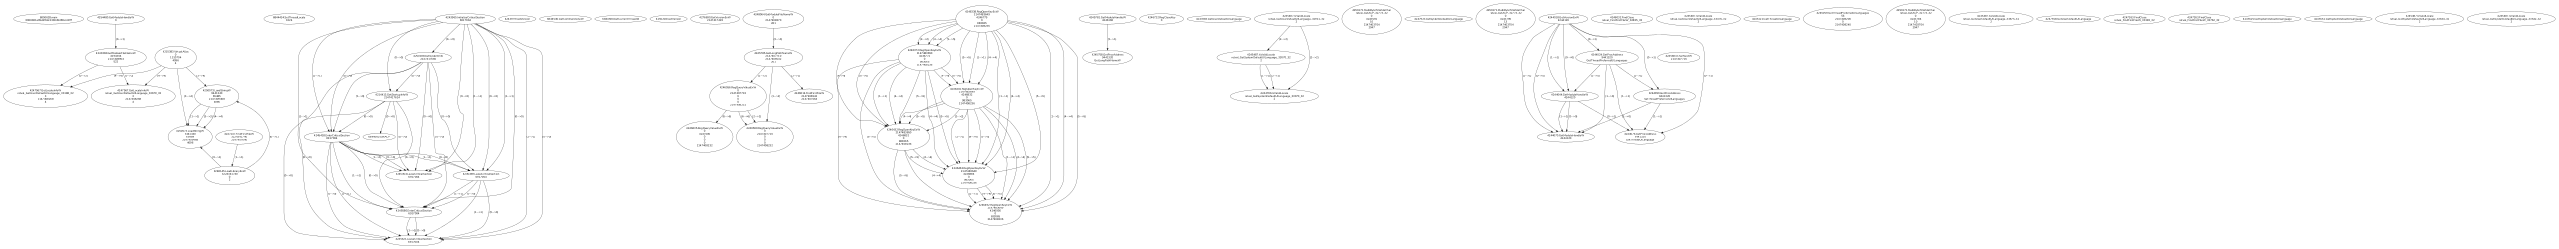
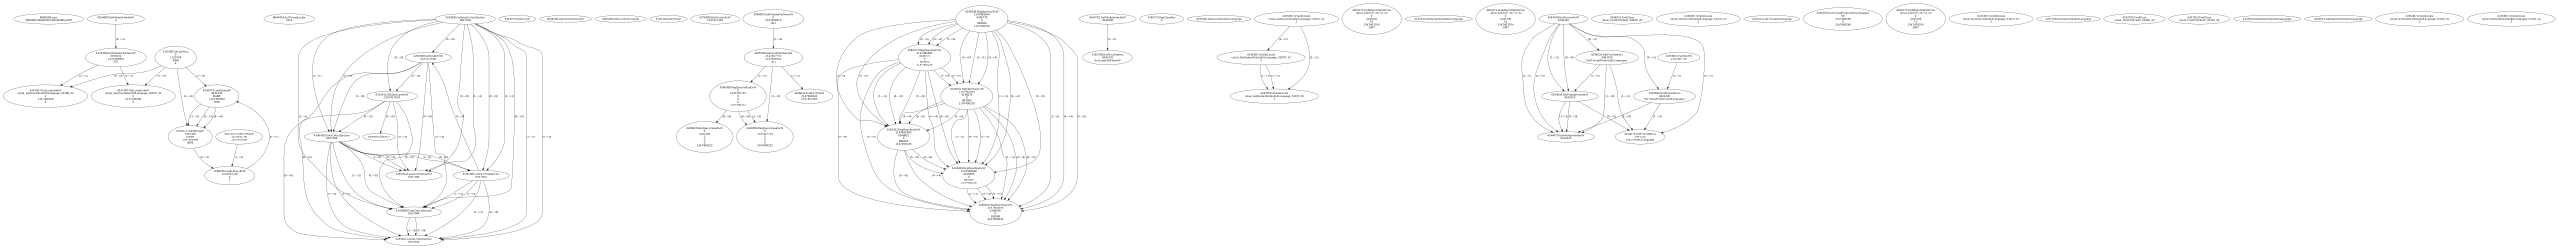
(1633, 77) -> (1672, 75)
(443, 120) -> (455, 117)
(211, 158) -> (201, 159)
